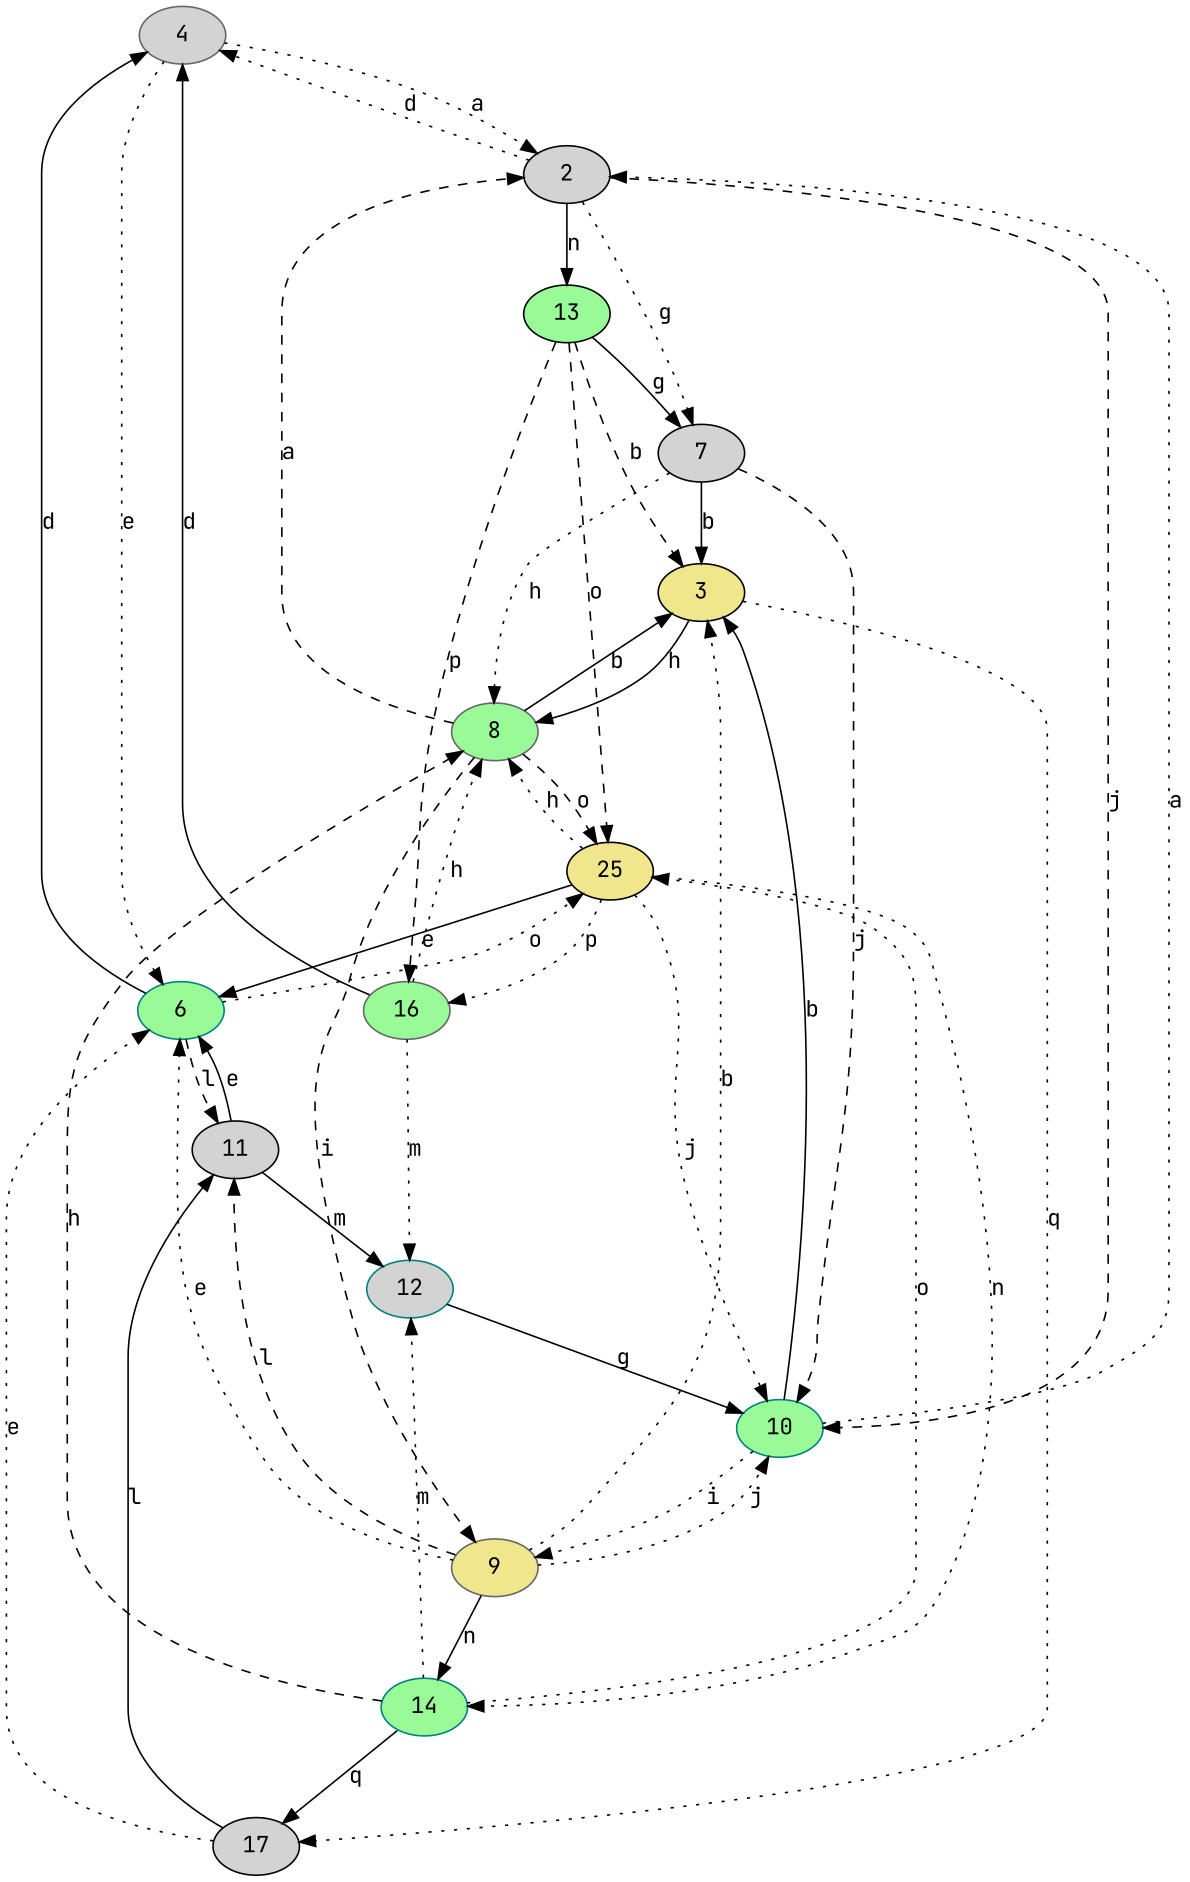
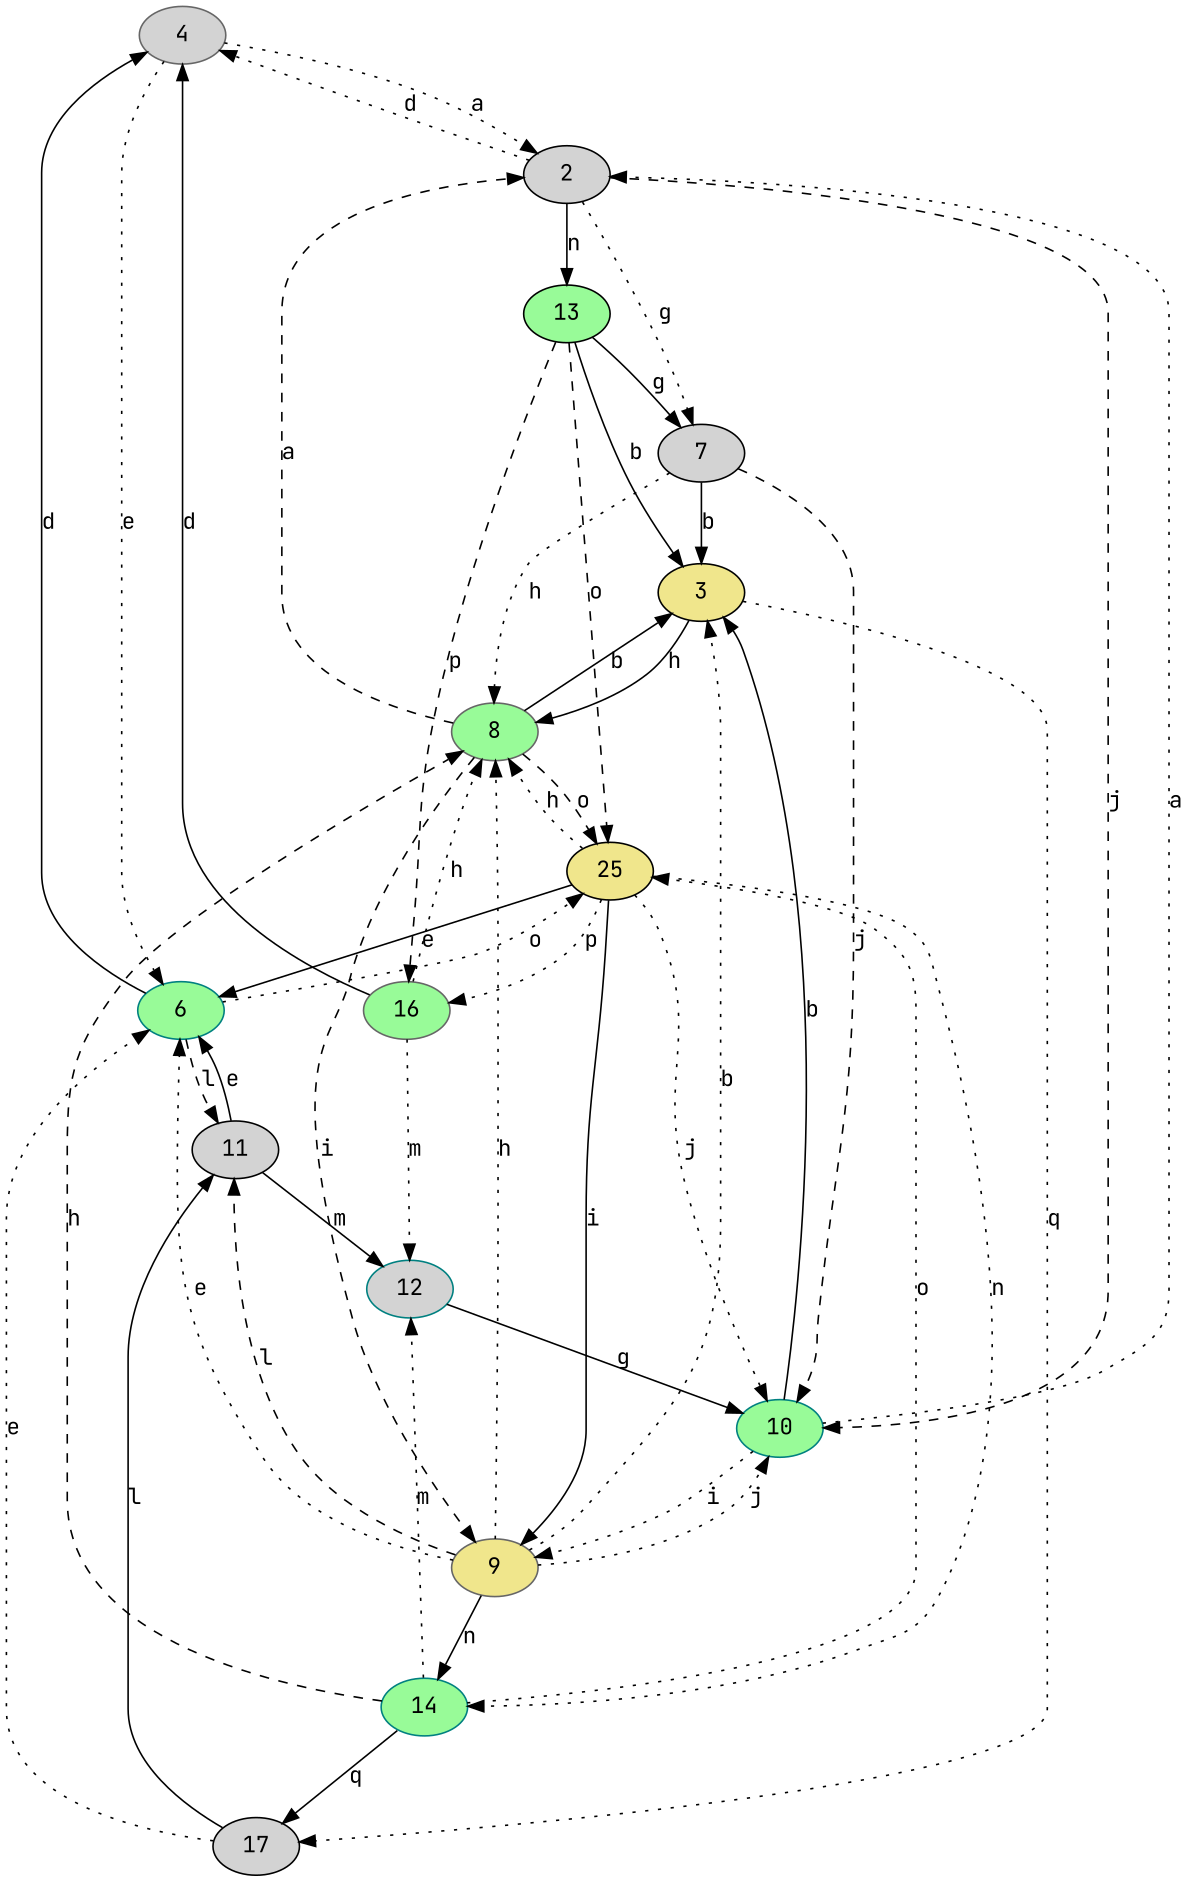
(615, 452) -> (615, 452)
none -> (498, 1158)
none -> (586, 1224)
